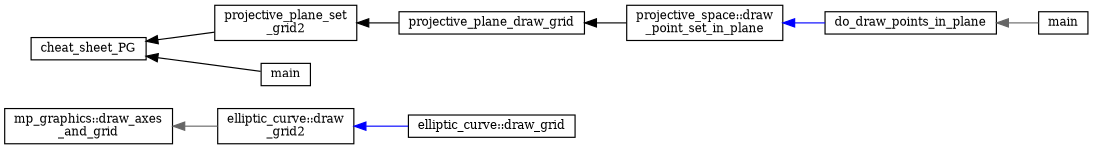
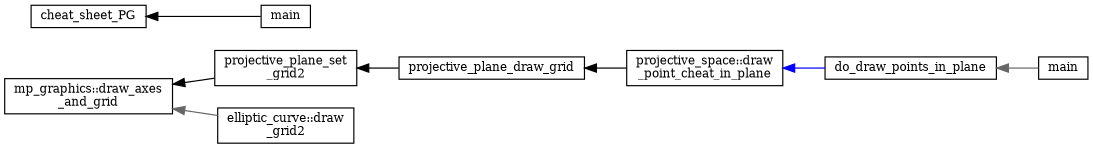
(705, 23) -> (705, 68)
(186, 36) -> (200, 80)
(492, 126) -> none
